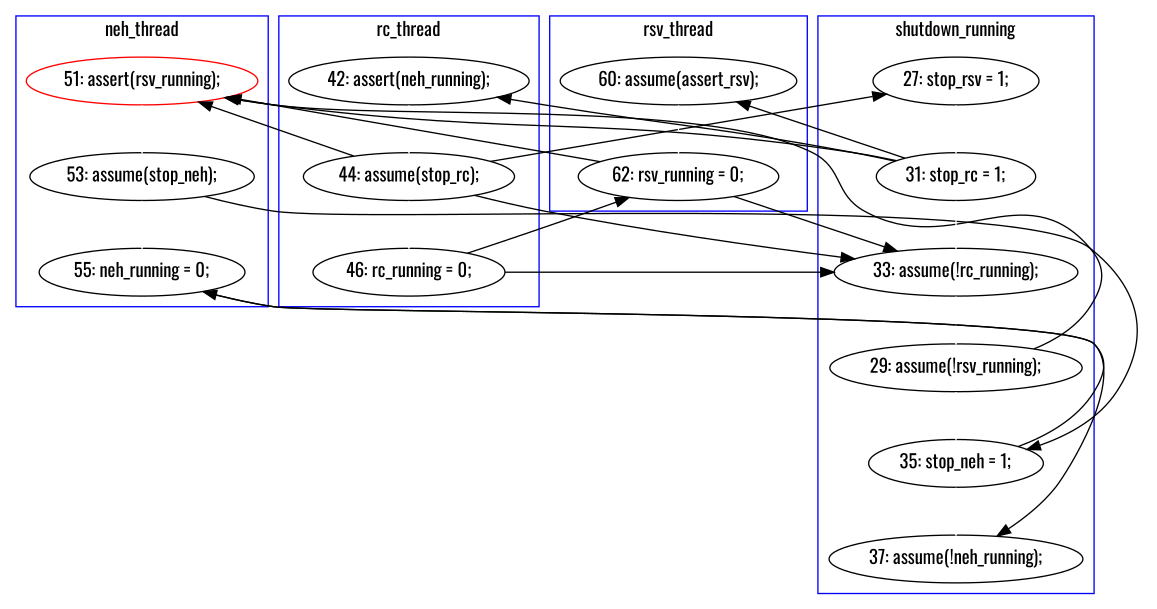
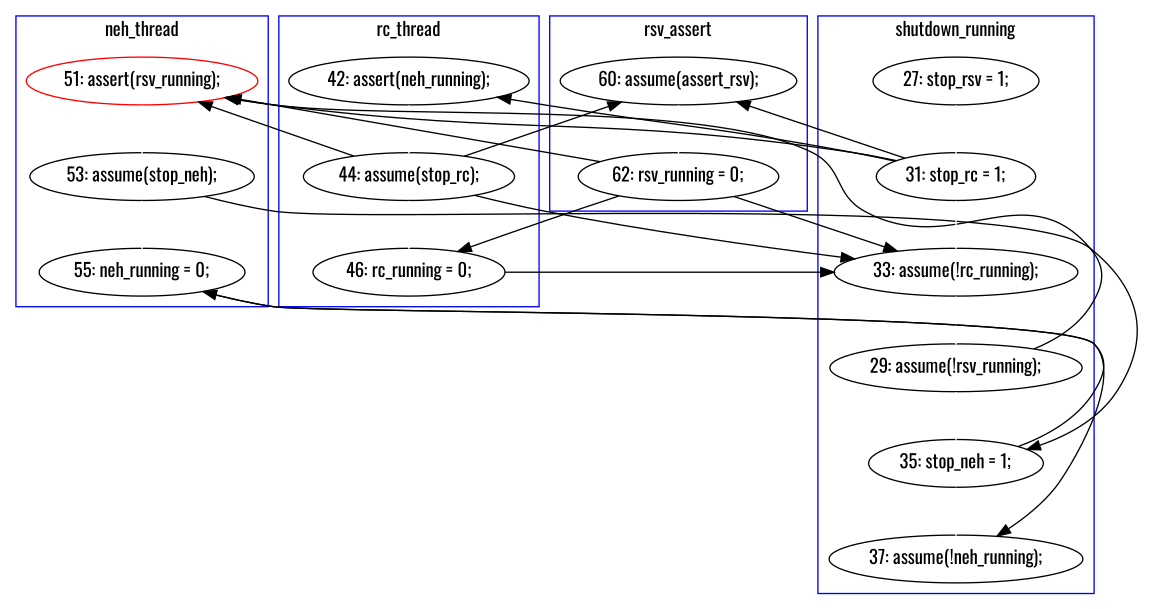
(678, 31) -> (678, 31)
(729, 121) -> (529, 134)
(549, 226) -> (530, 226)
